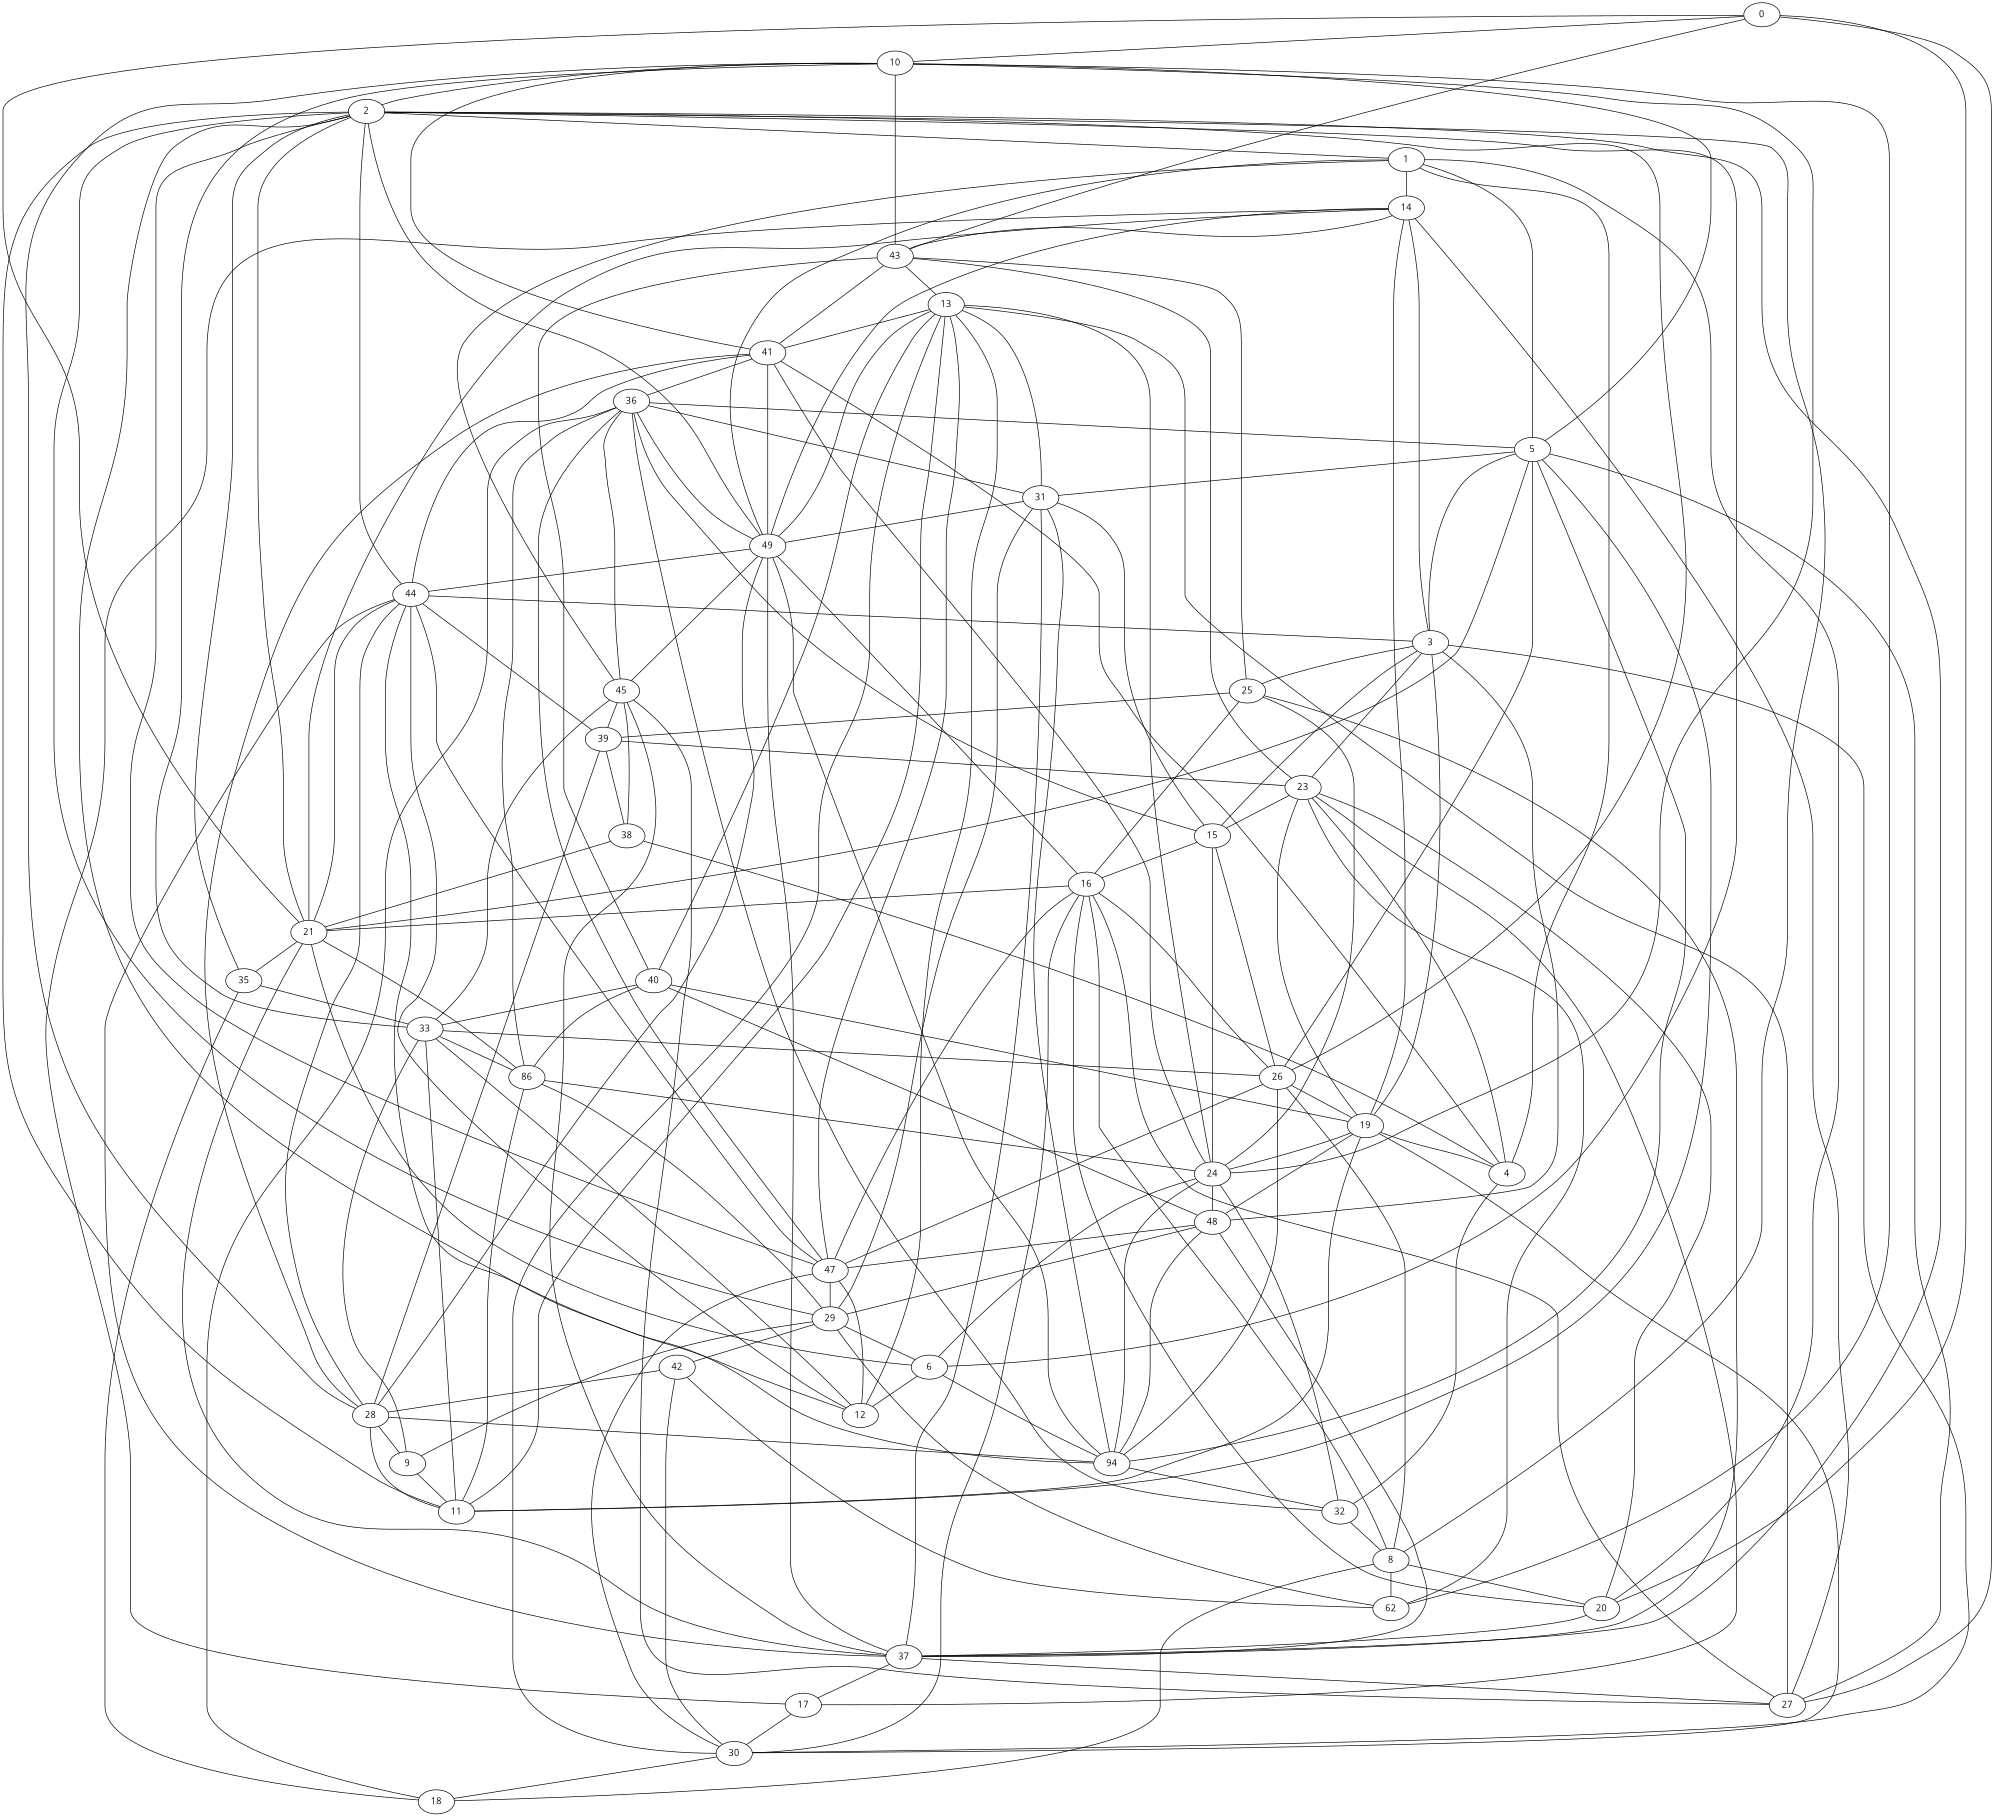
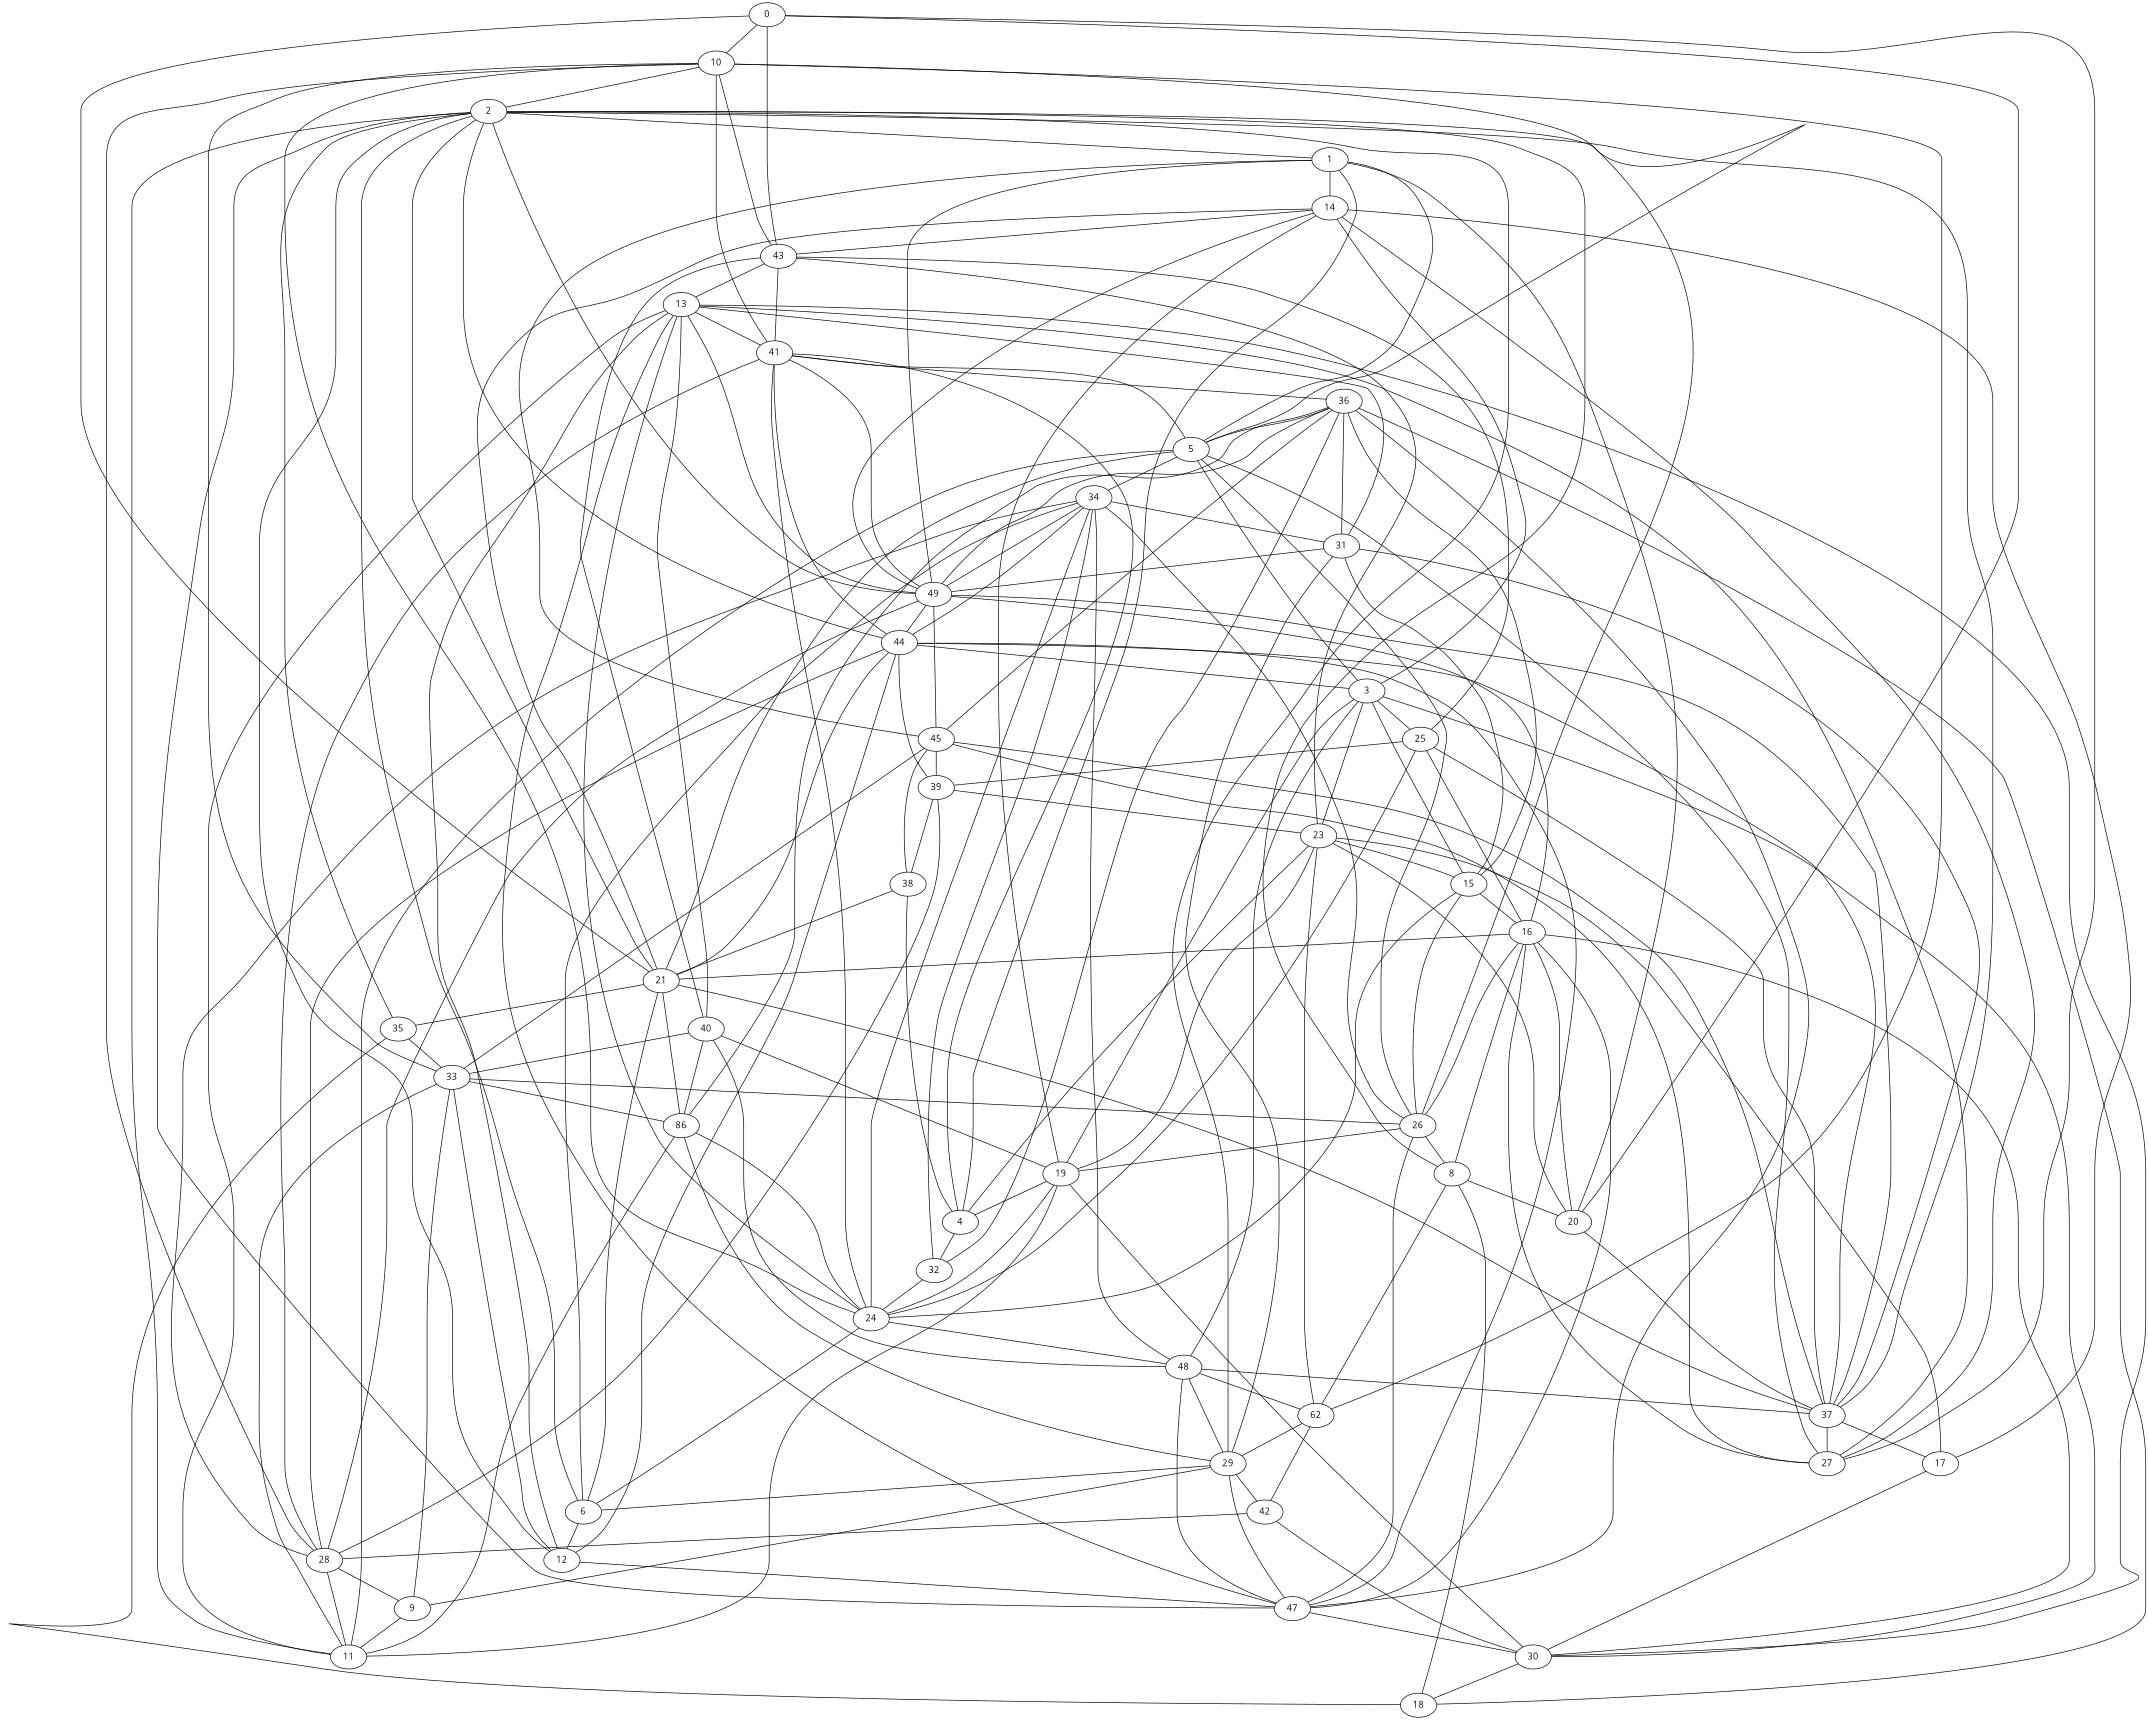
(1287, 474) -> (1000, 369)
(1289, 1174) -> (1247, 1390)
(1112, 1464) -> (1094, 498)
(1365, 1536) -> none
